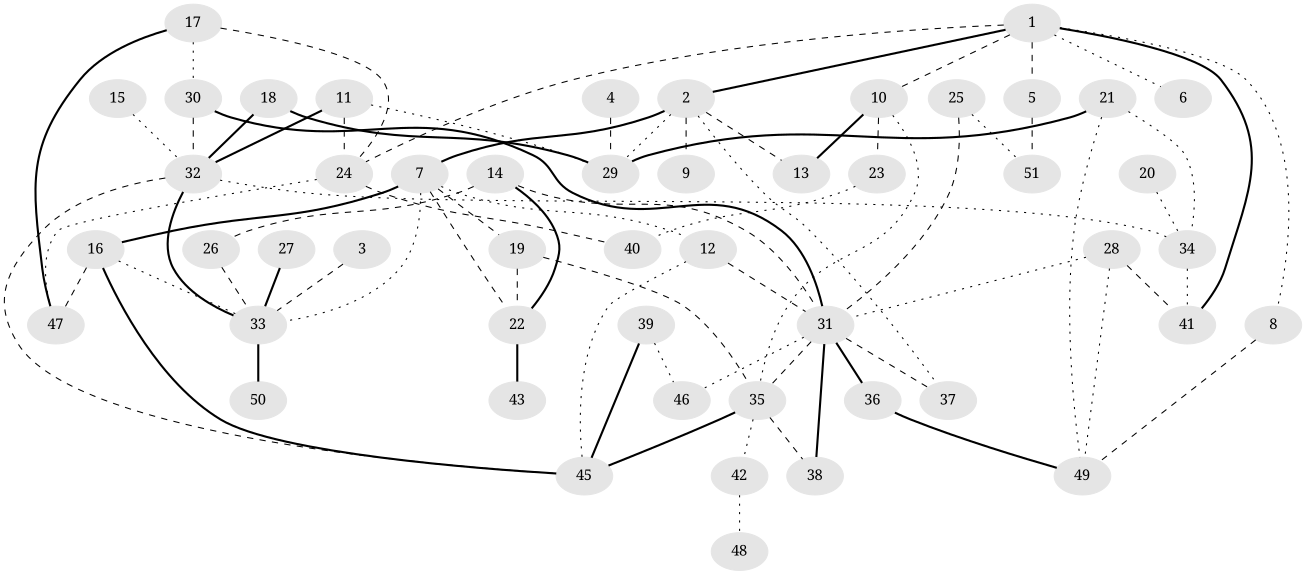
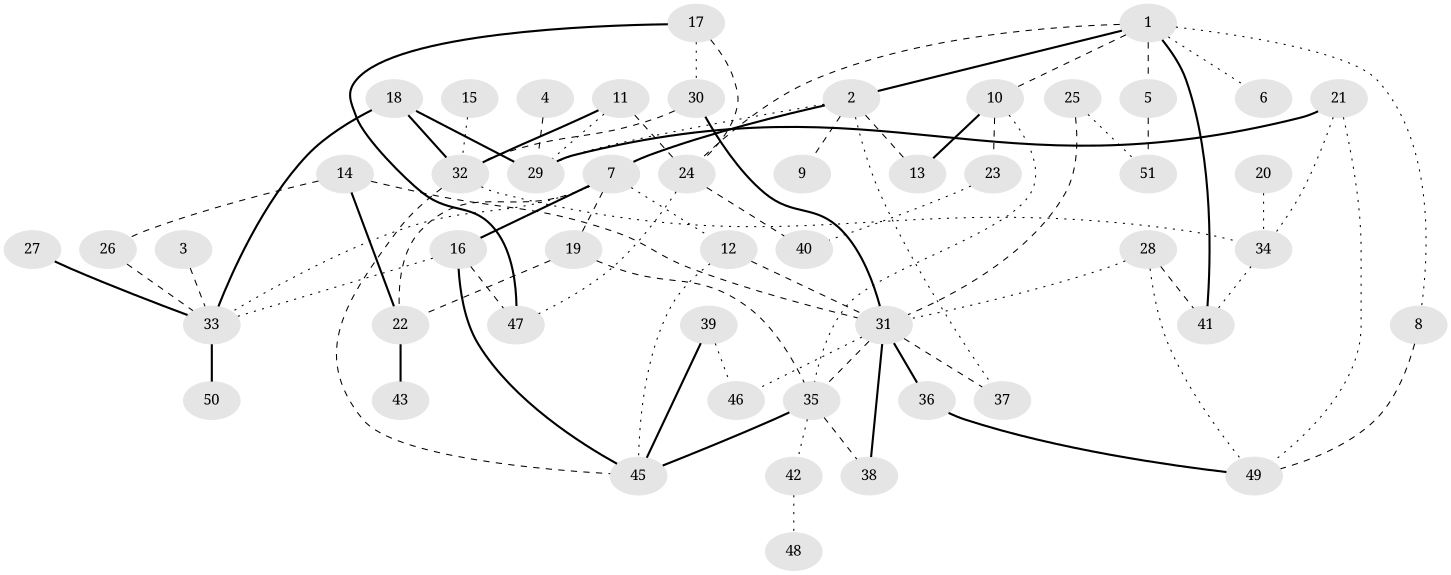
(173, 267) -> (274, 199)
